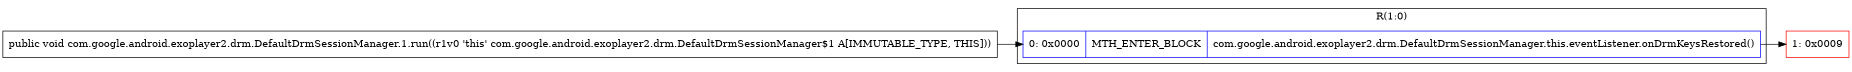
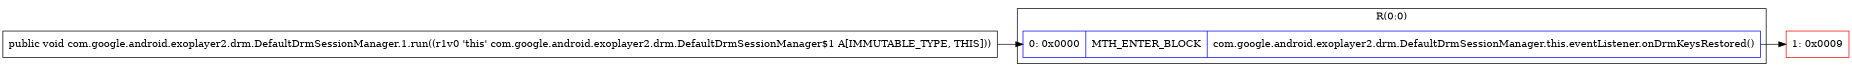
(1392, 17) -> (1392, 17)
